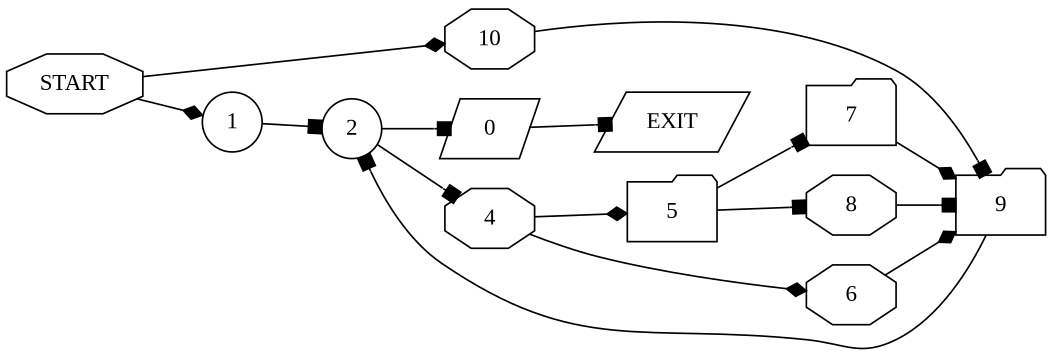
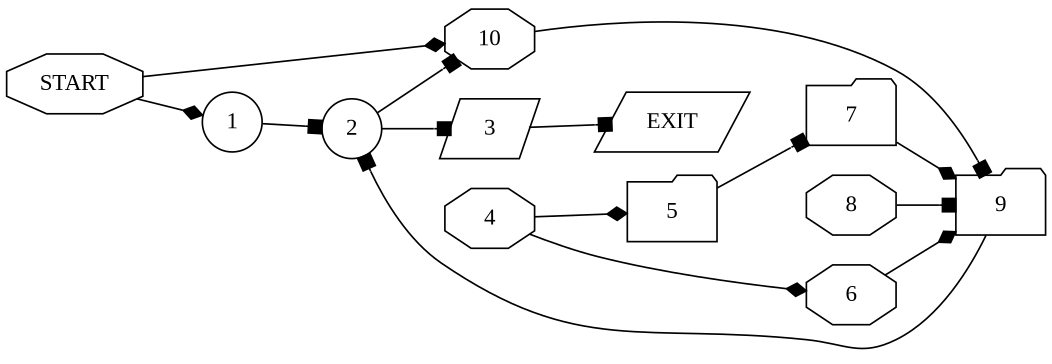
(490, 129) -> (490, 129)
(410, 166) -> (410, 91)
(753, 209) -> none
